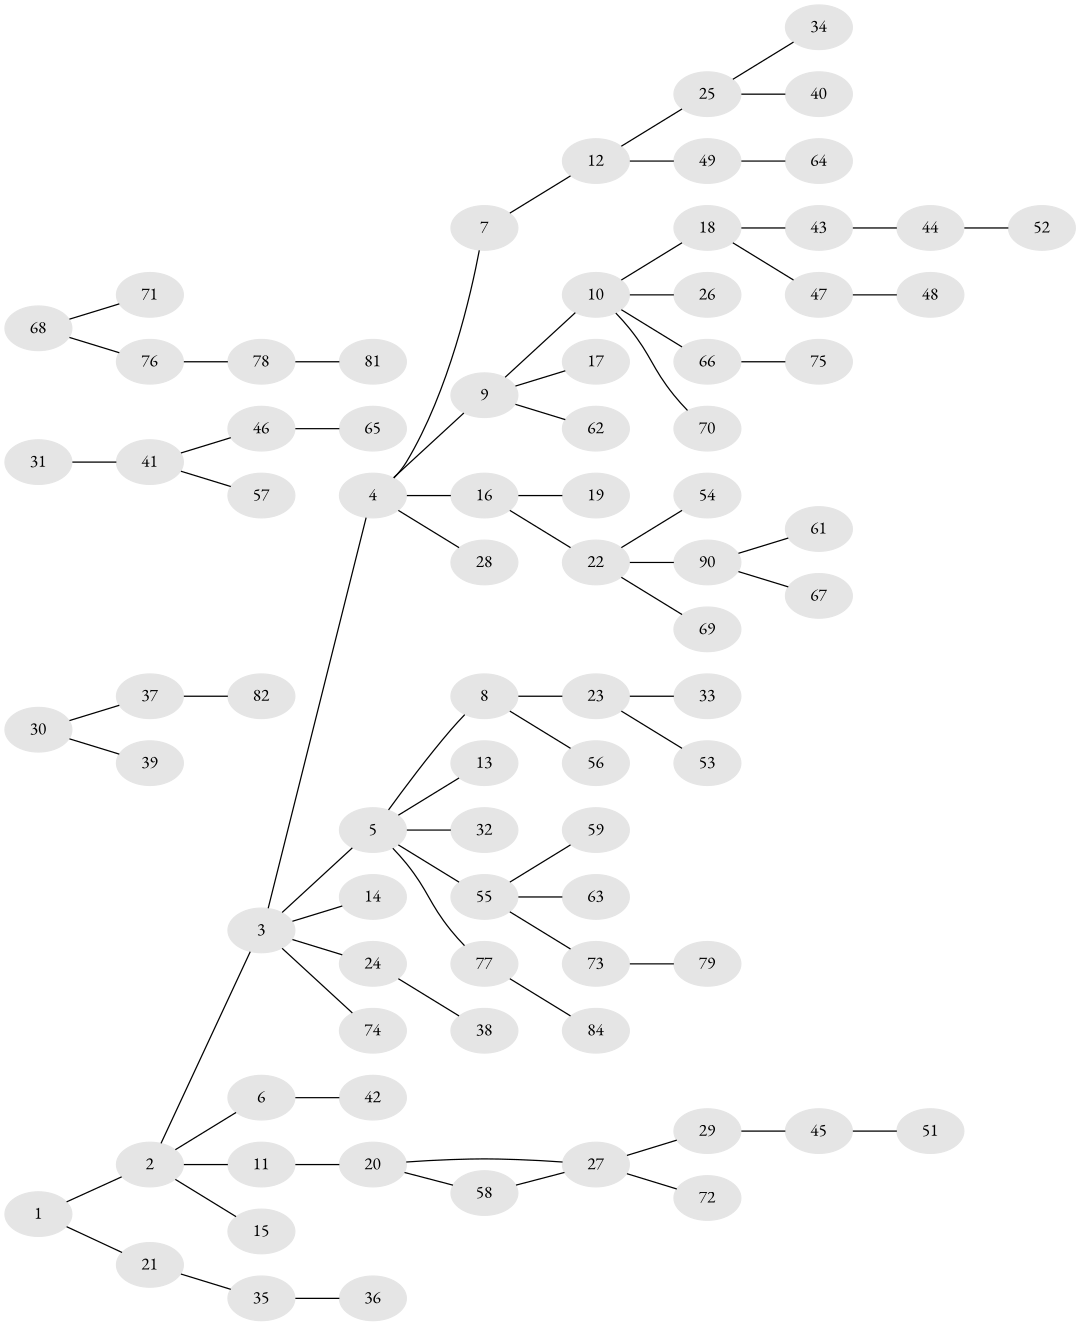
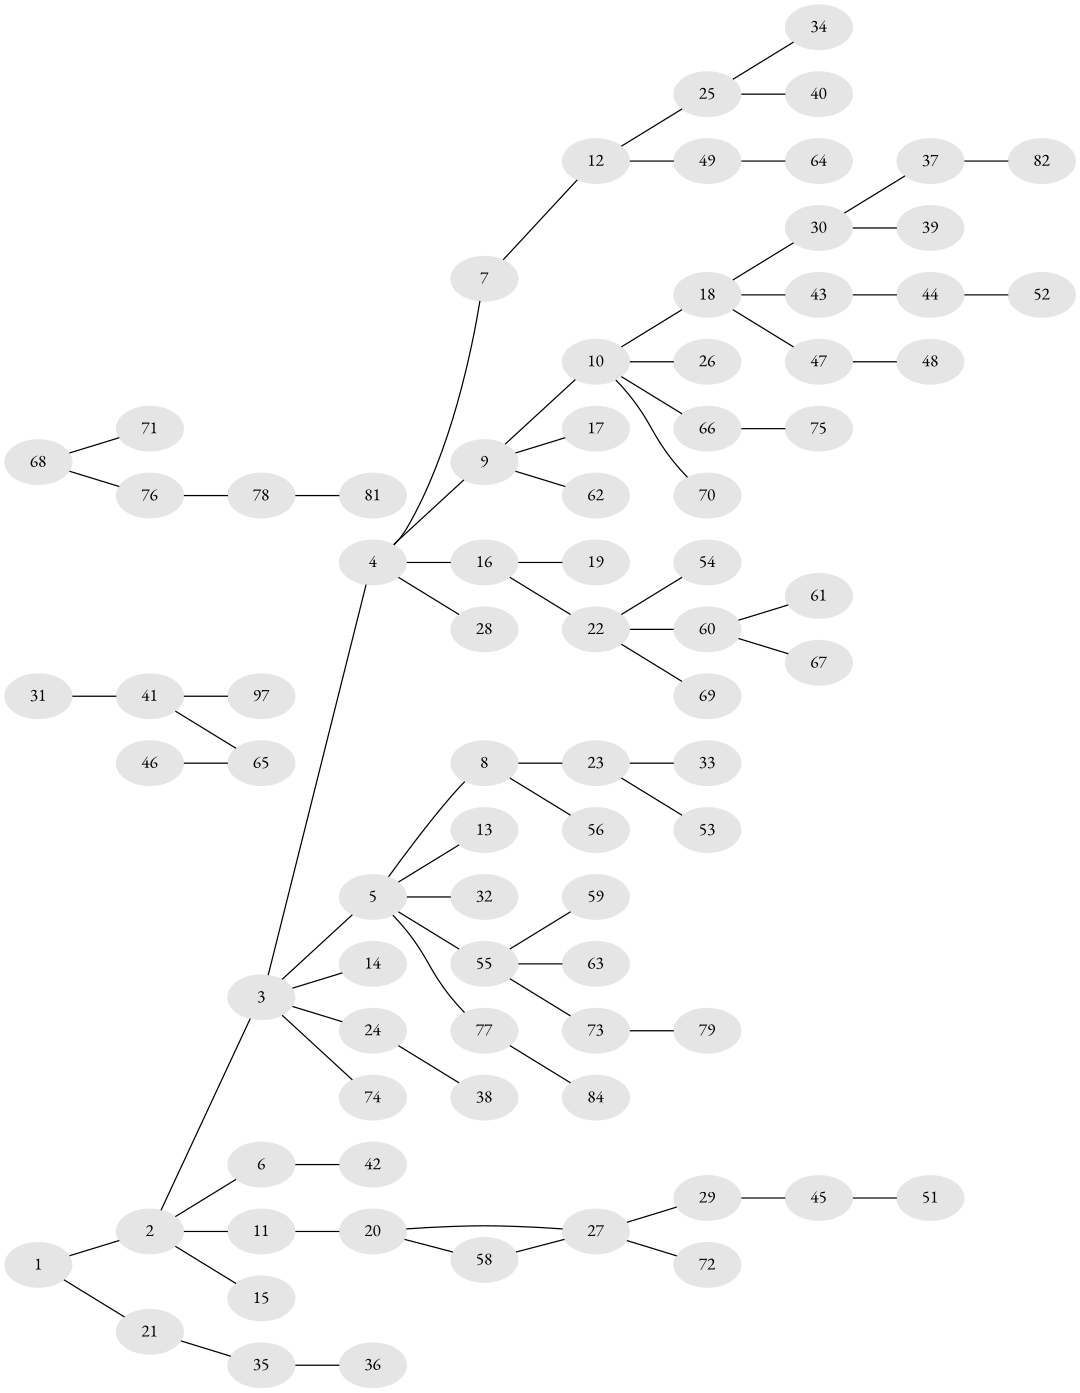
none -> (763, 261)
(206, 445) -> (206, 730)
(261, 496) -> (261, 696)
(707, 562) -> (707, 629)
